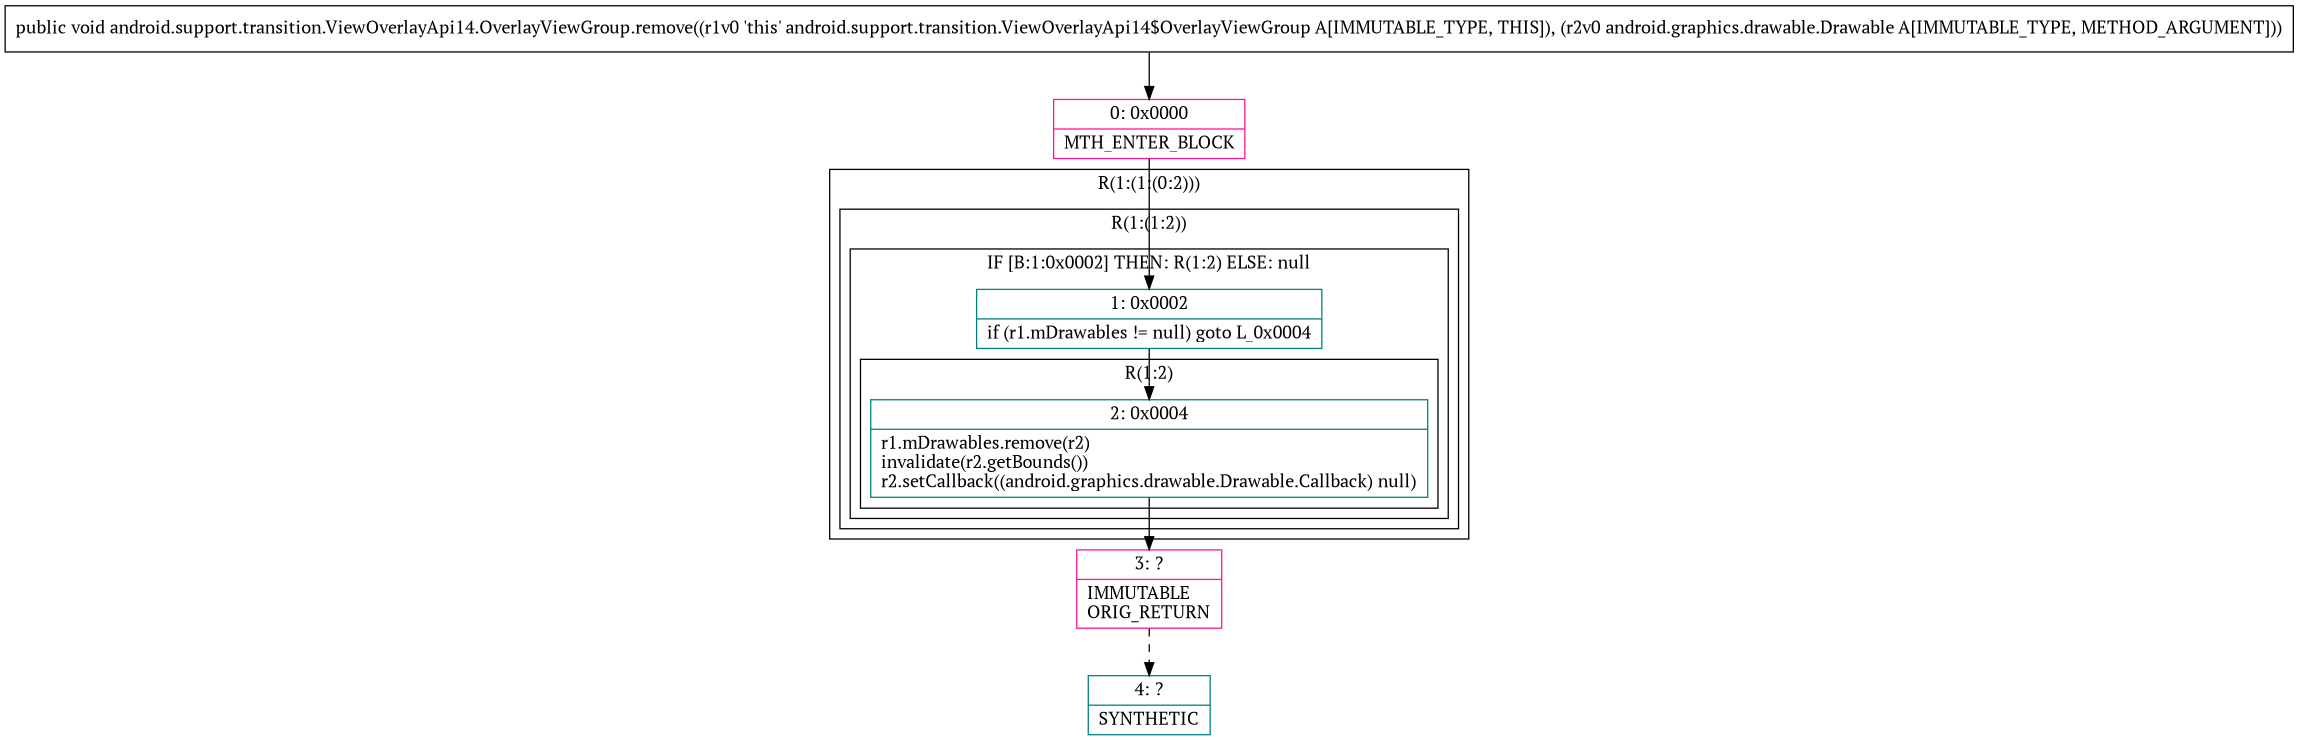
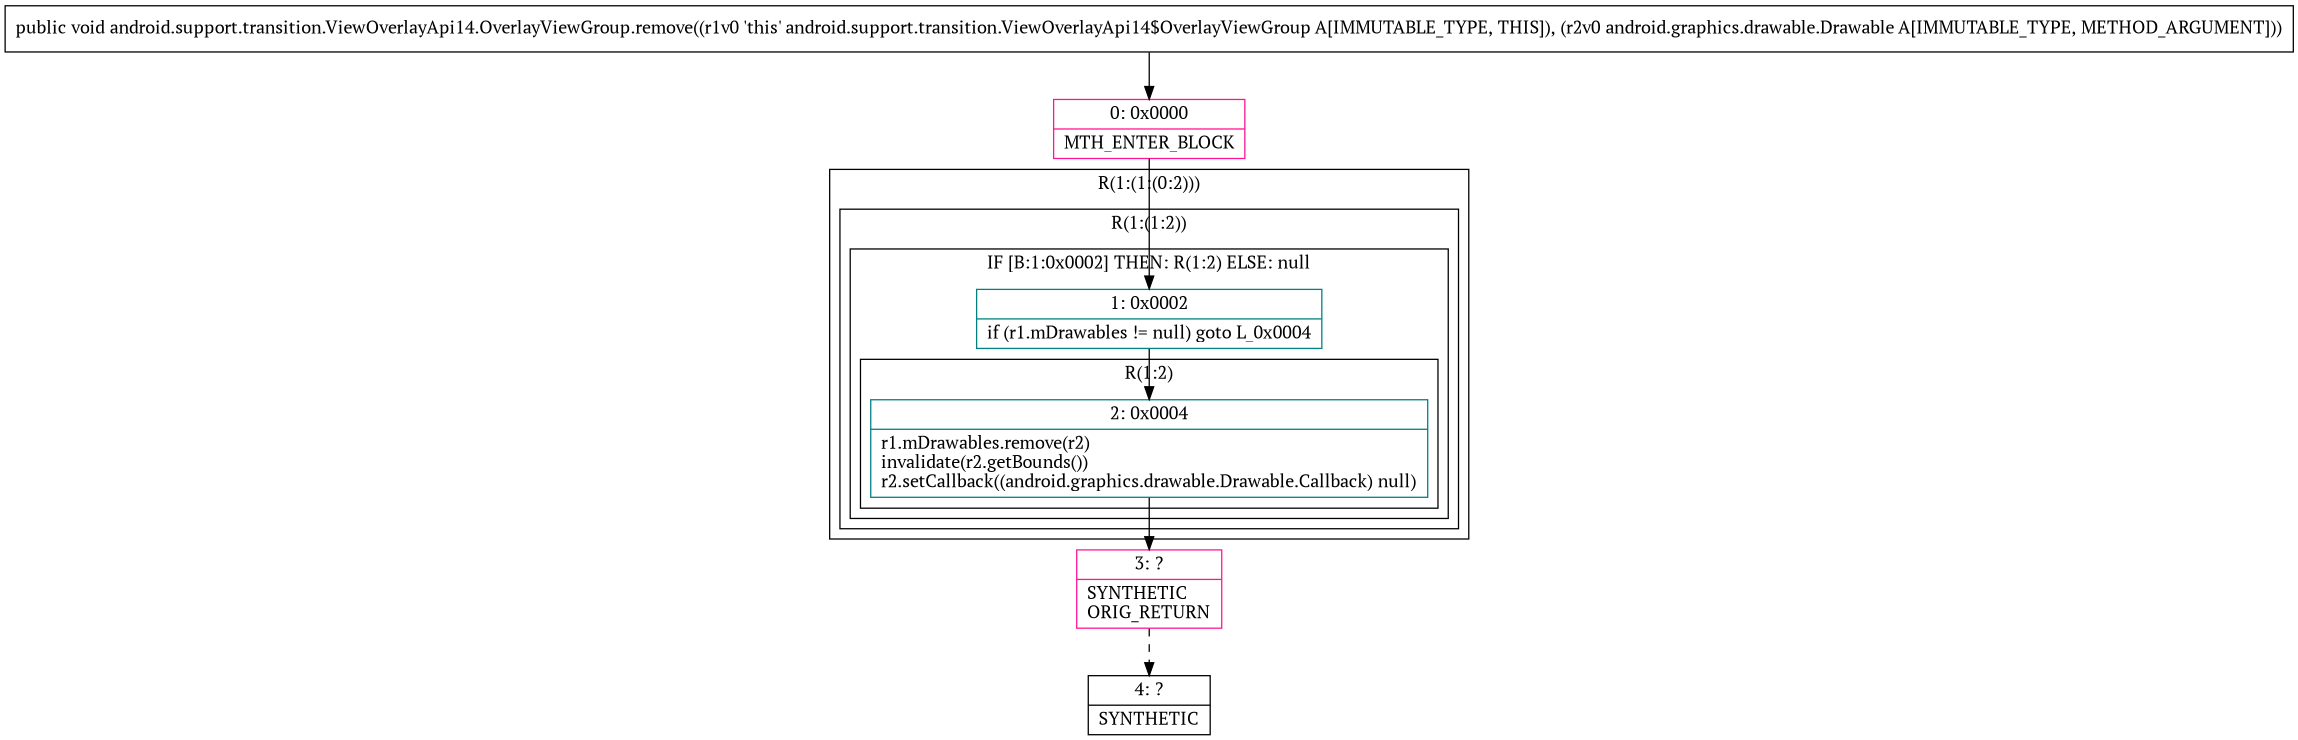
(1139, 594) -> (1138, 594)
(1149, 705) -> (1149, 705)
